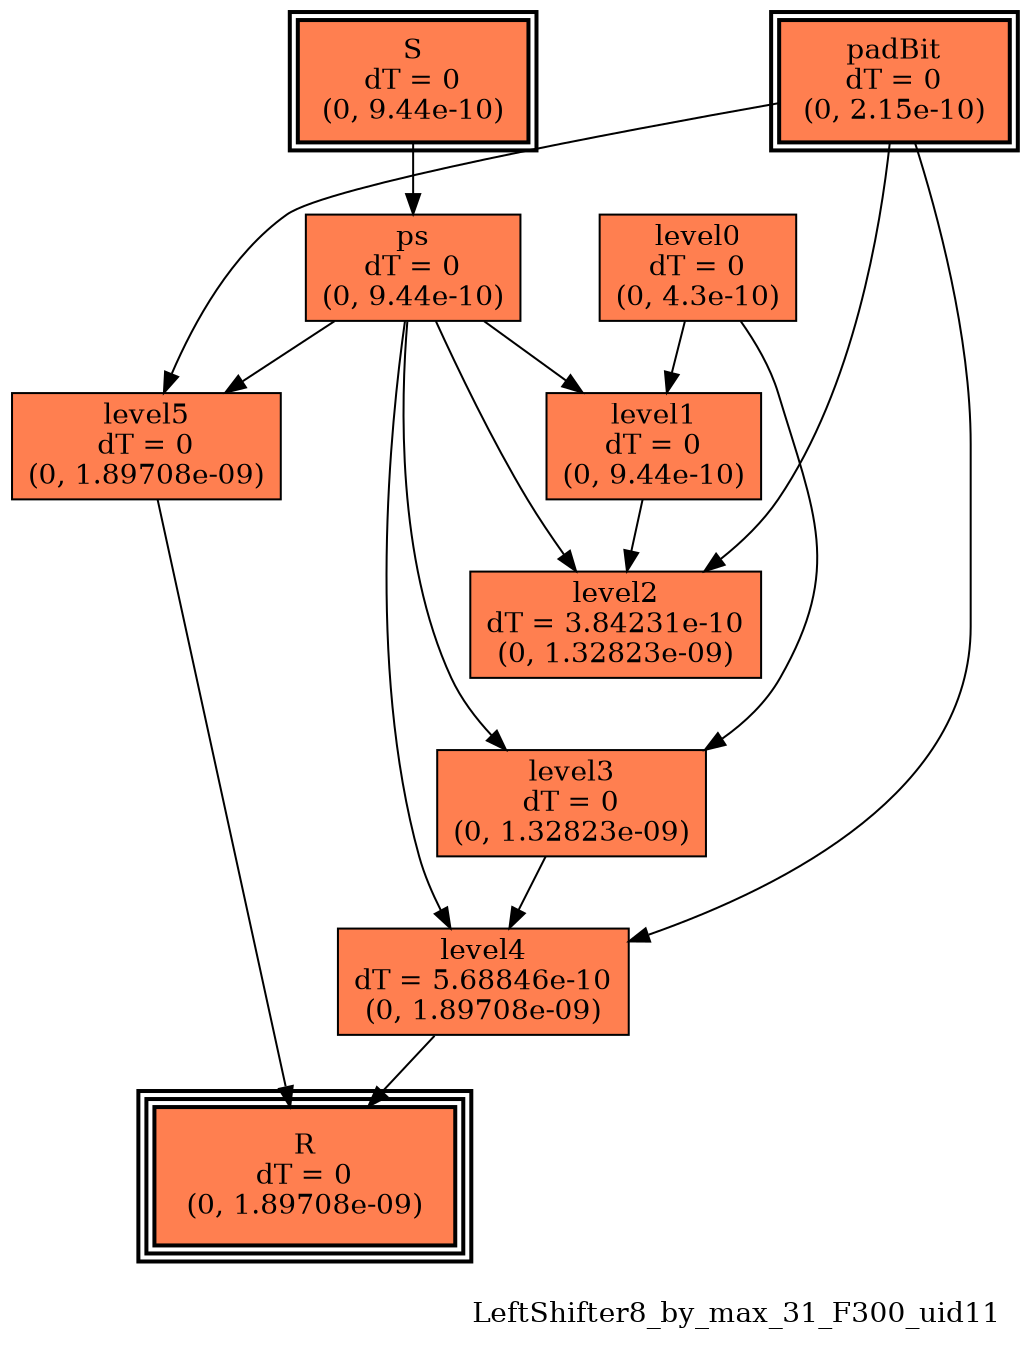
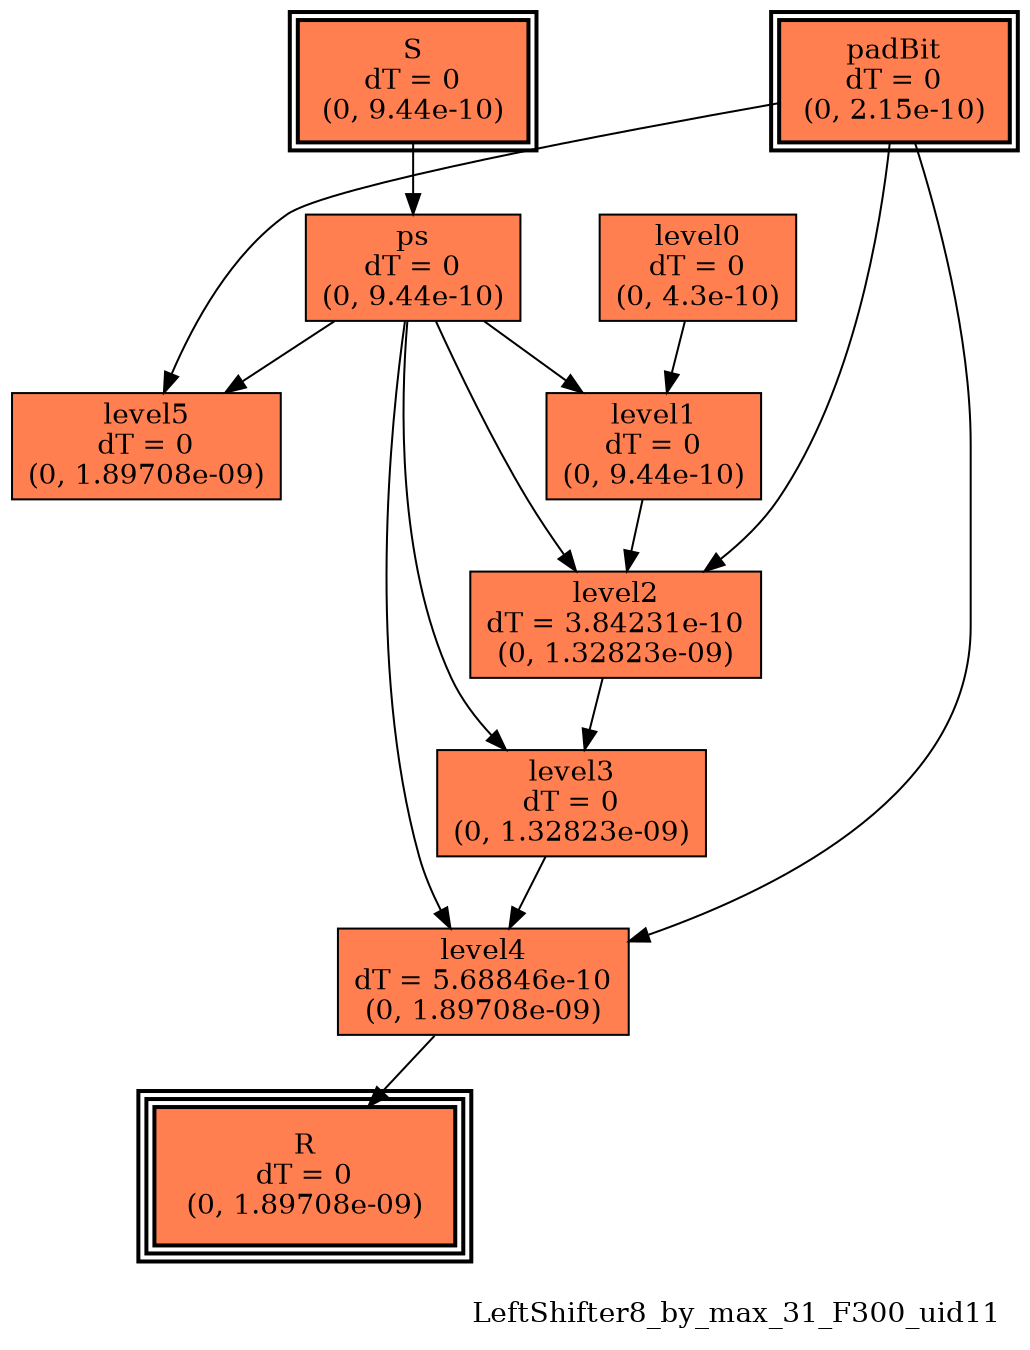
(816, 538) -> (596, 704)
(222, 793) -> none
